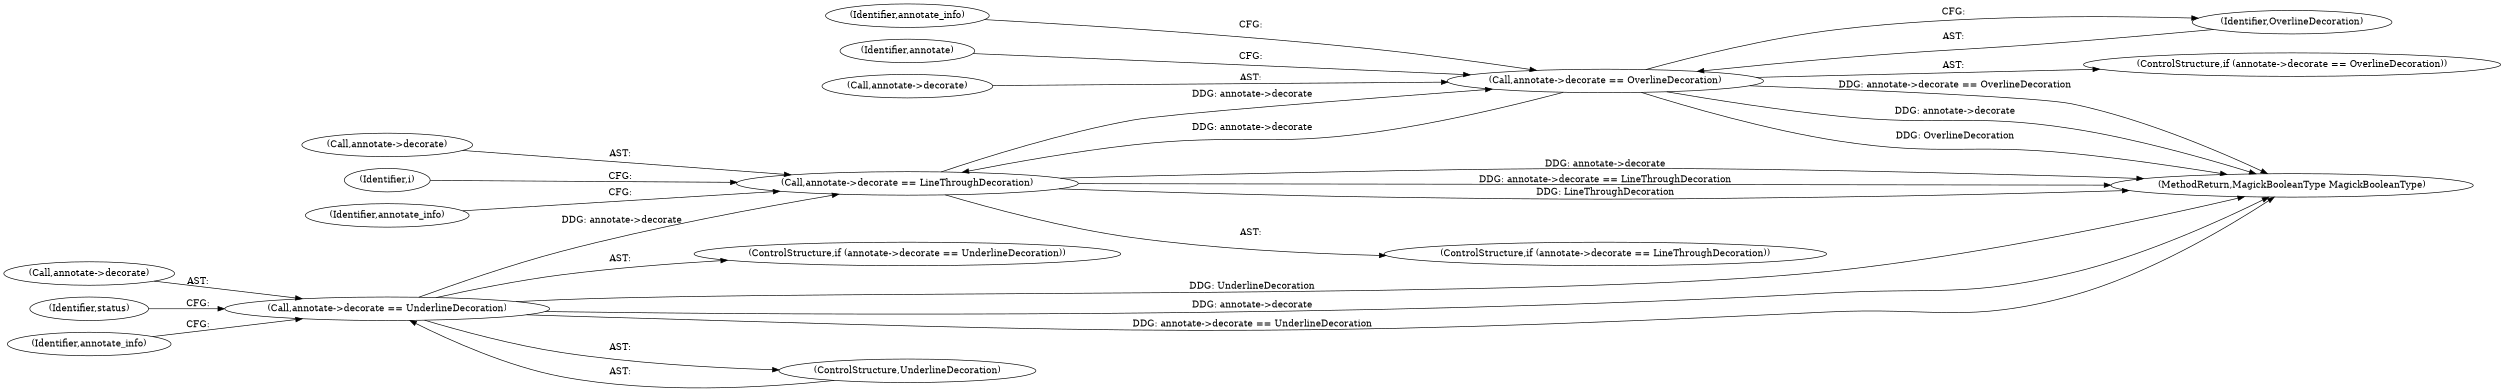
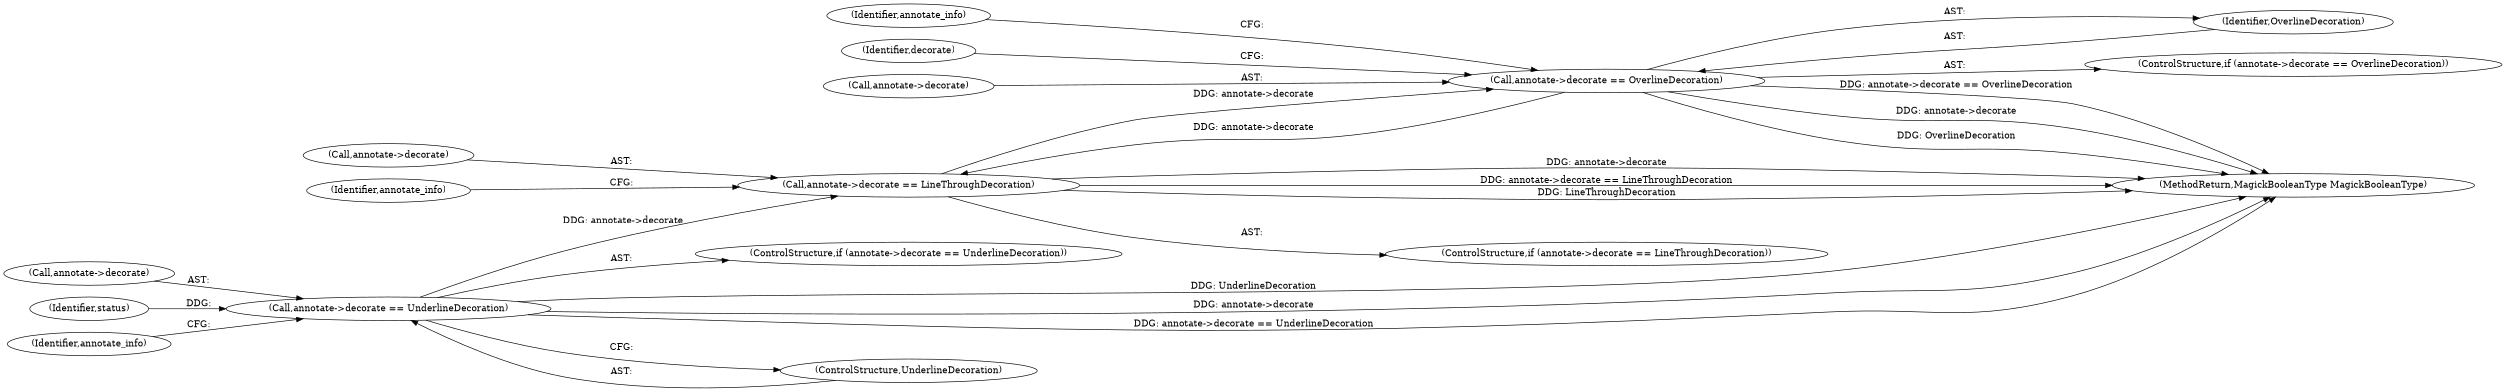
(1955, 12) -> (1956, 12)
(907, 51) -> (909, 51)
(387, 180) -> none
(200, 304) -> (200, 304)
(622, 348) -> (623, 348)
